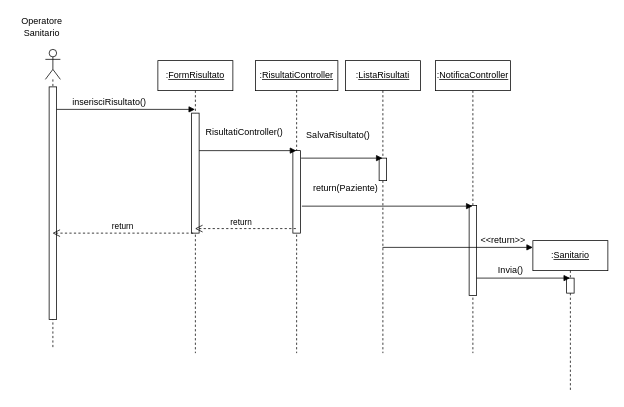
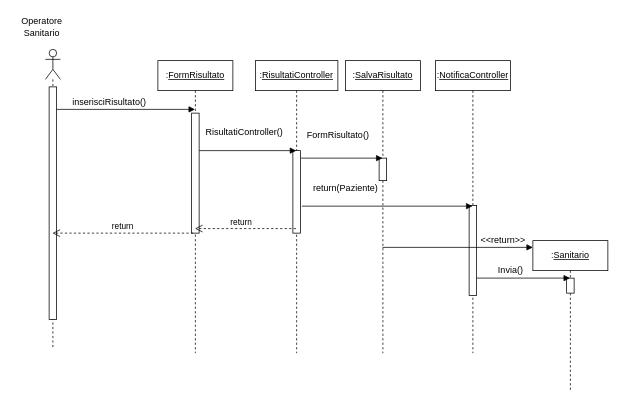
(383, 75) -> (383, 75)
(338, 135) -> (338, 135)
